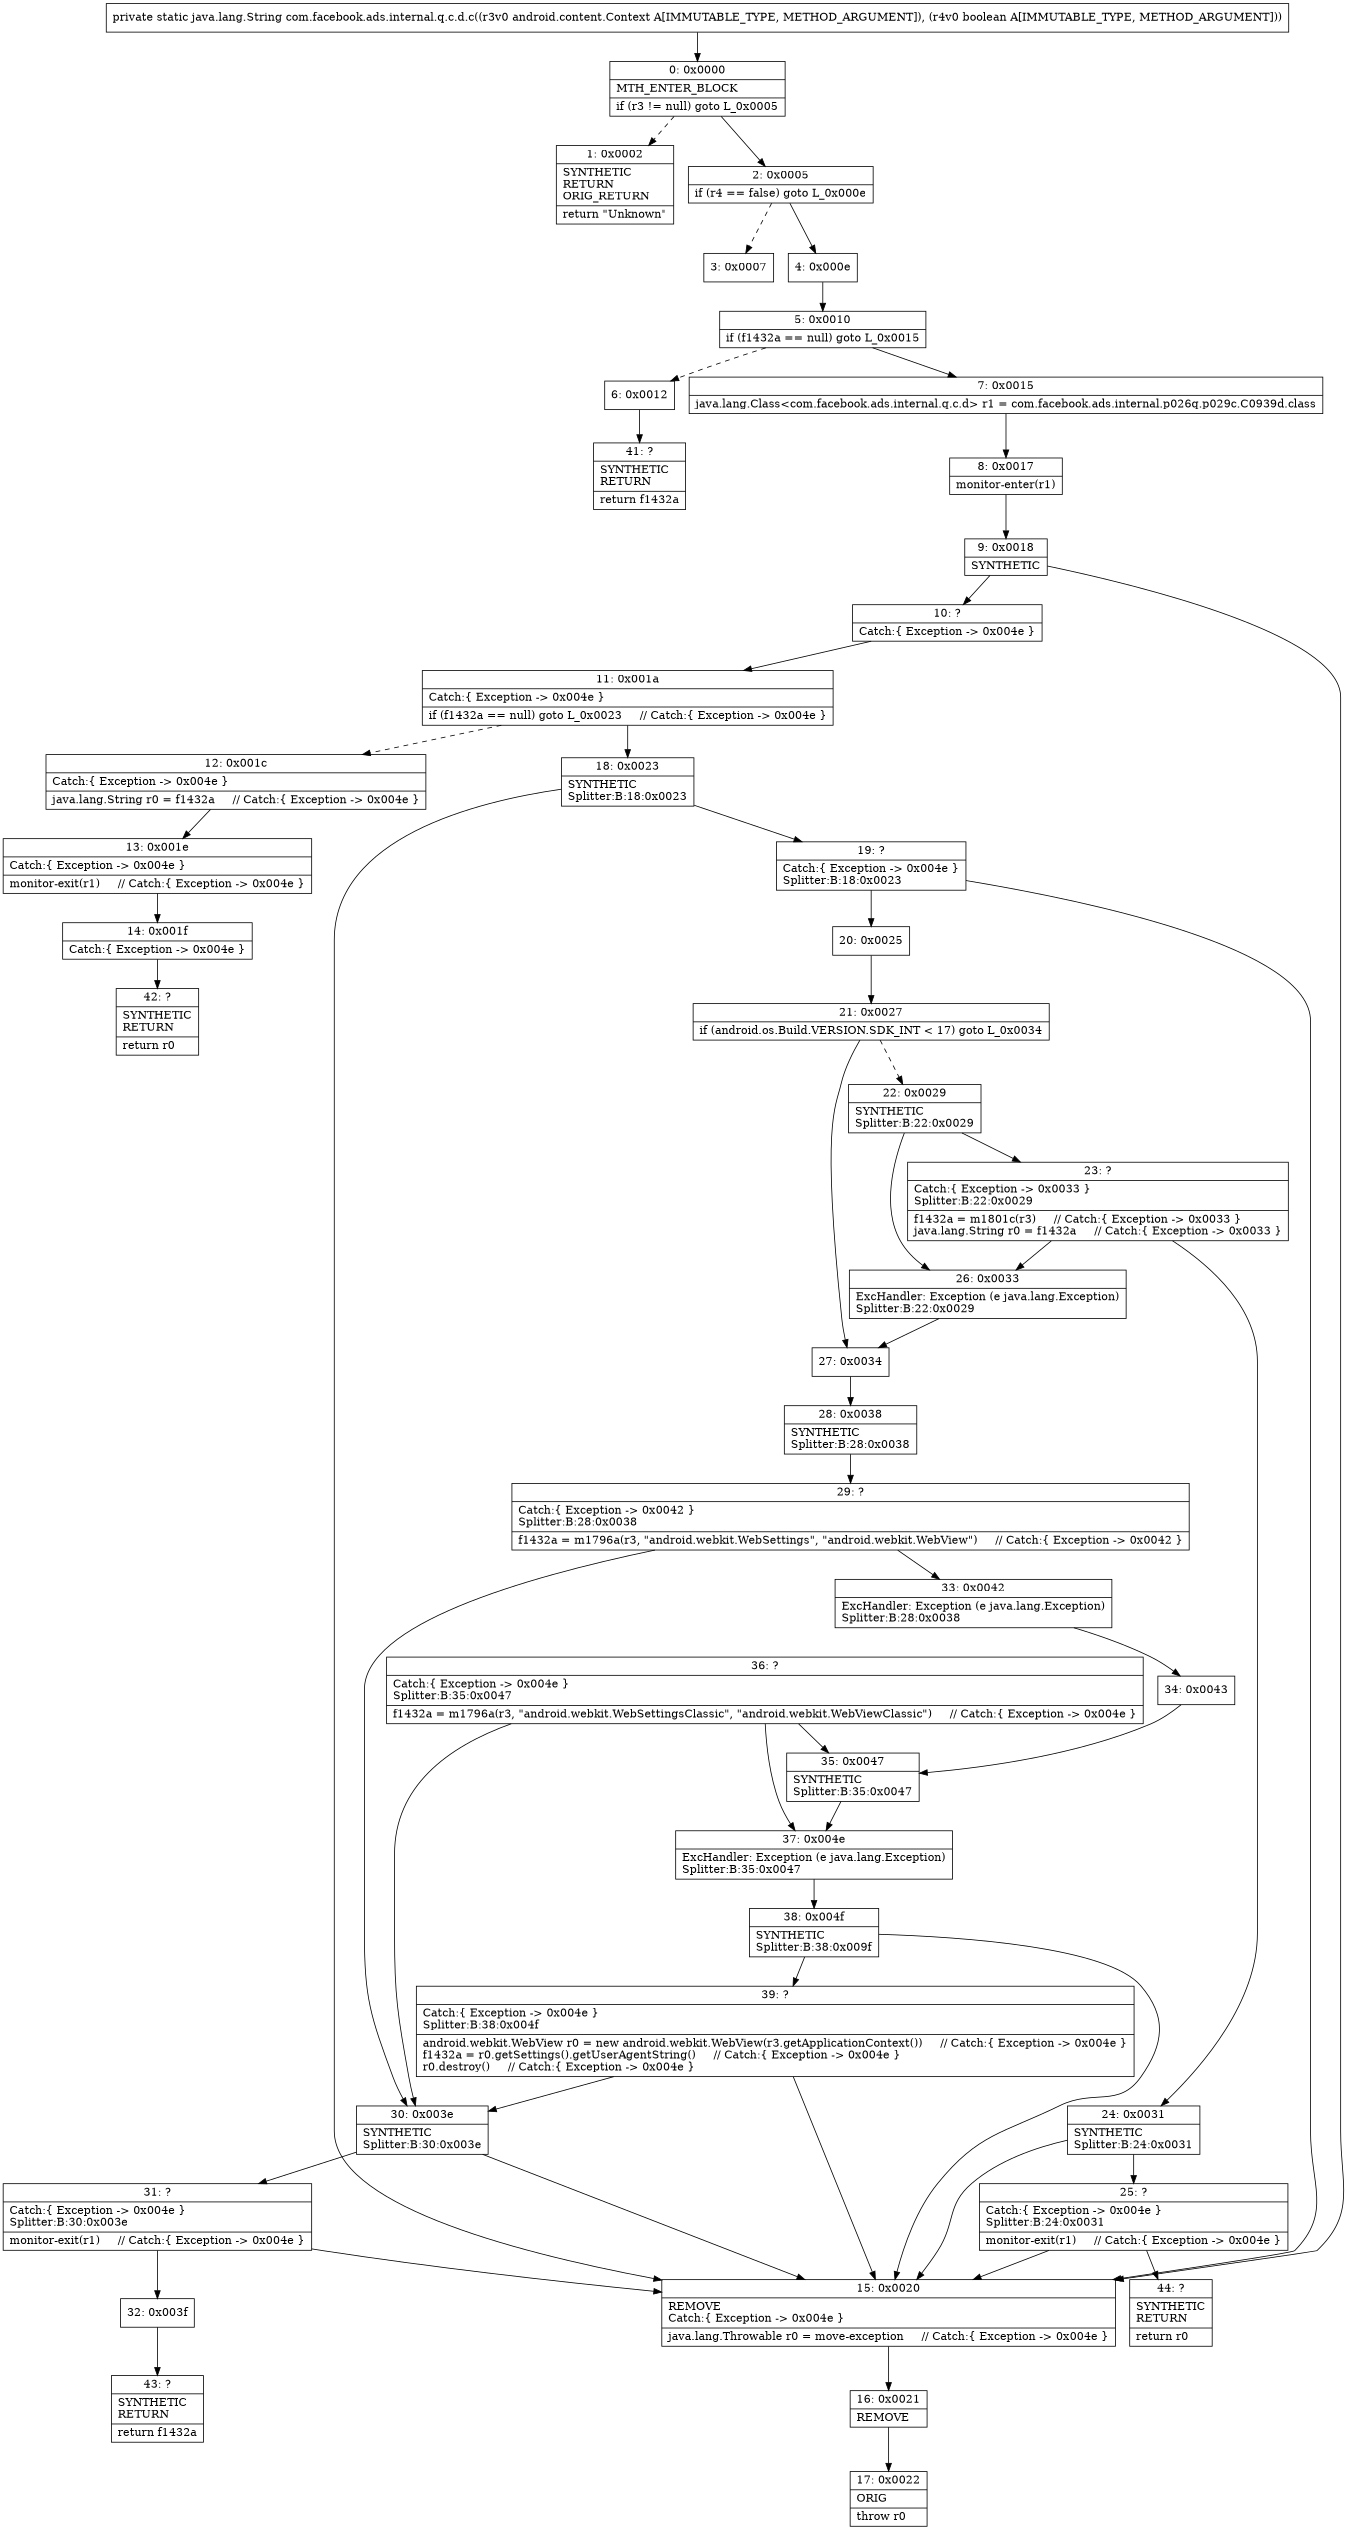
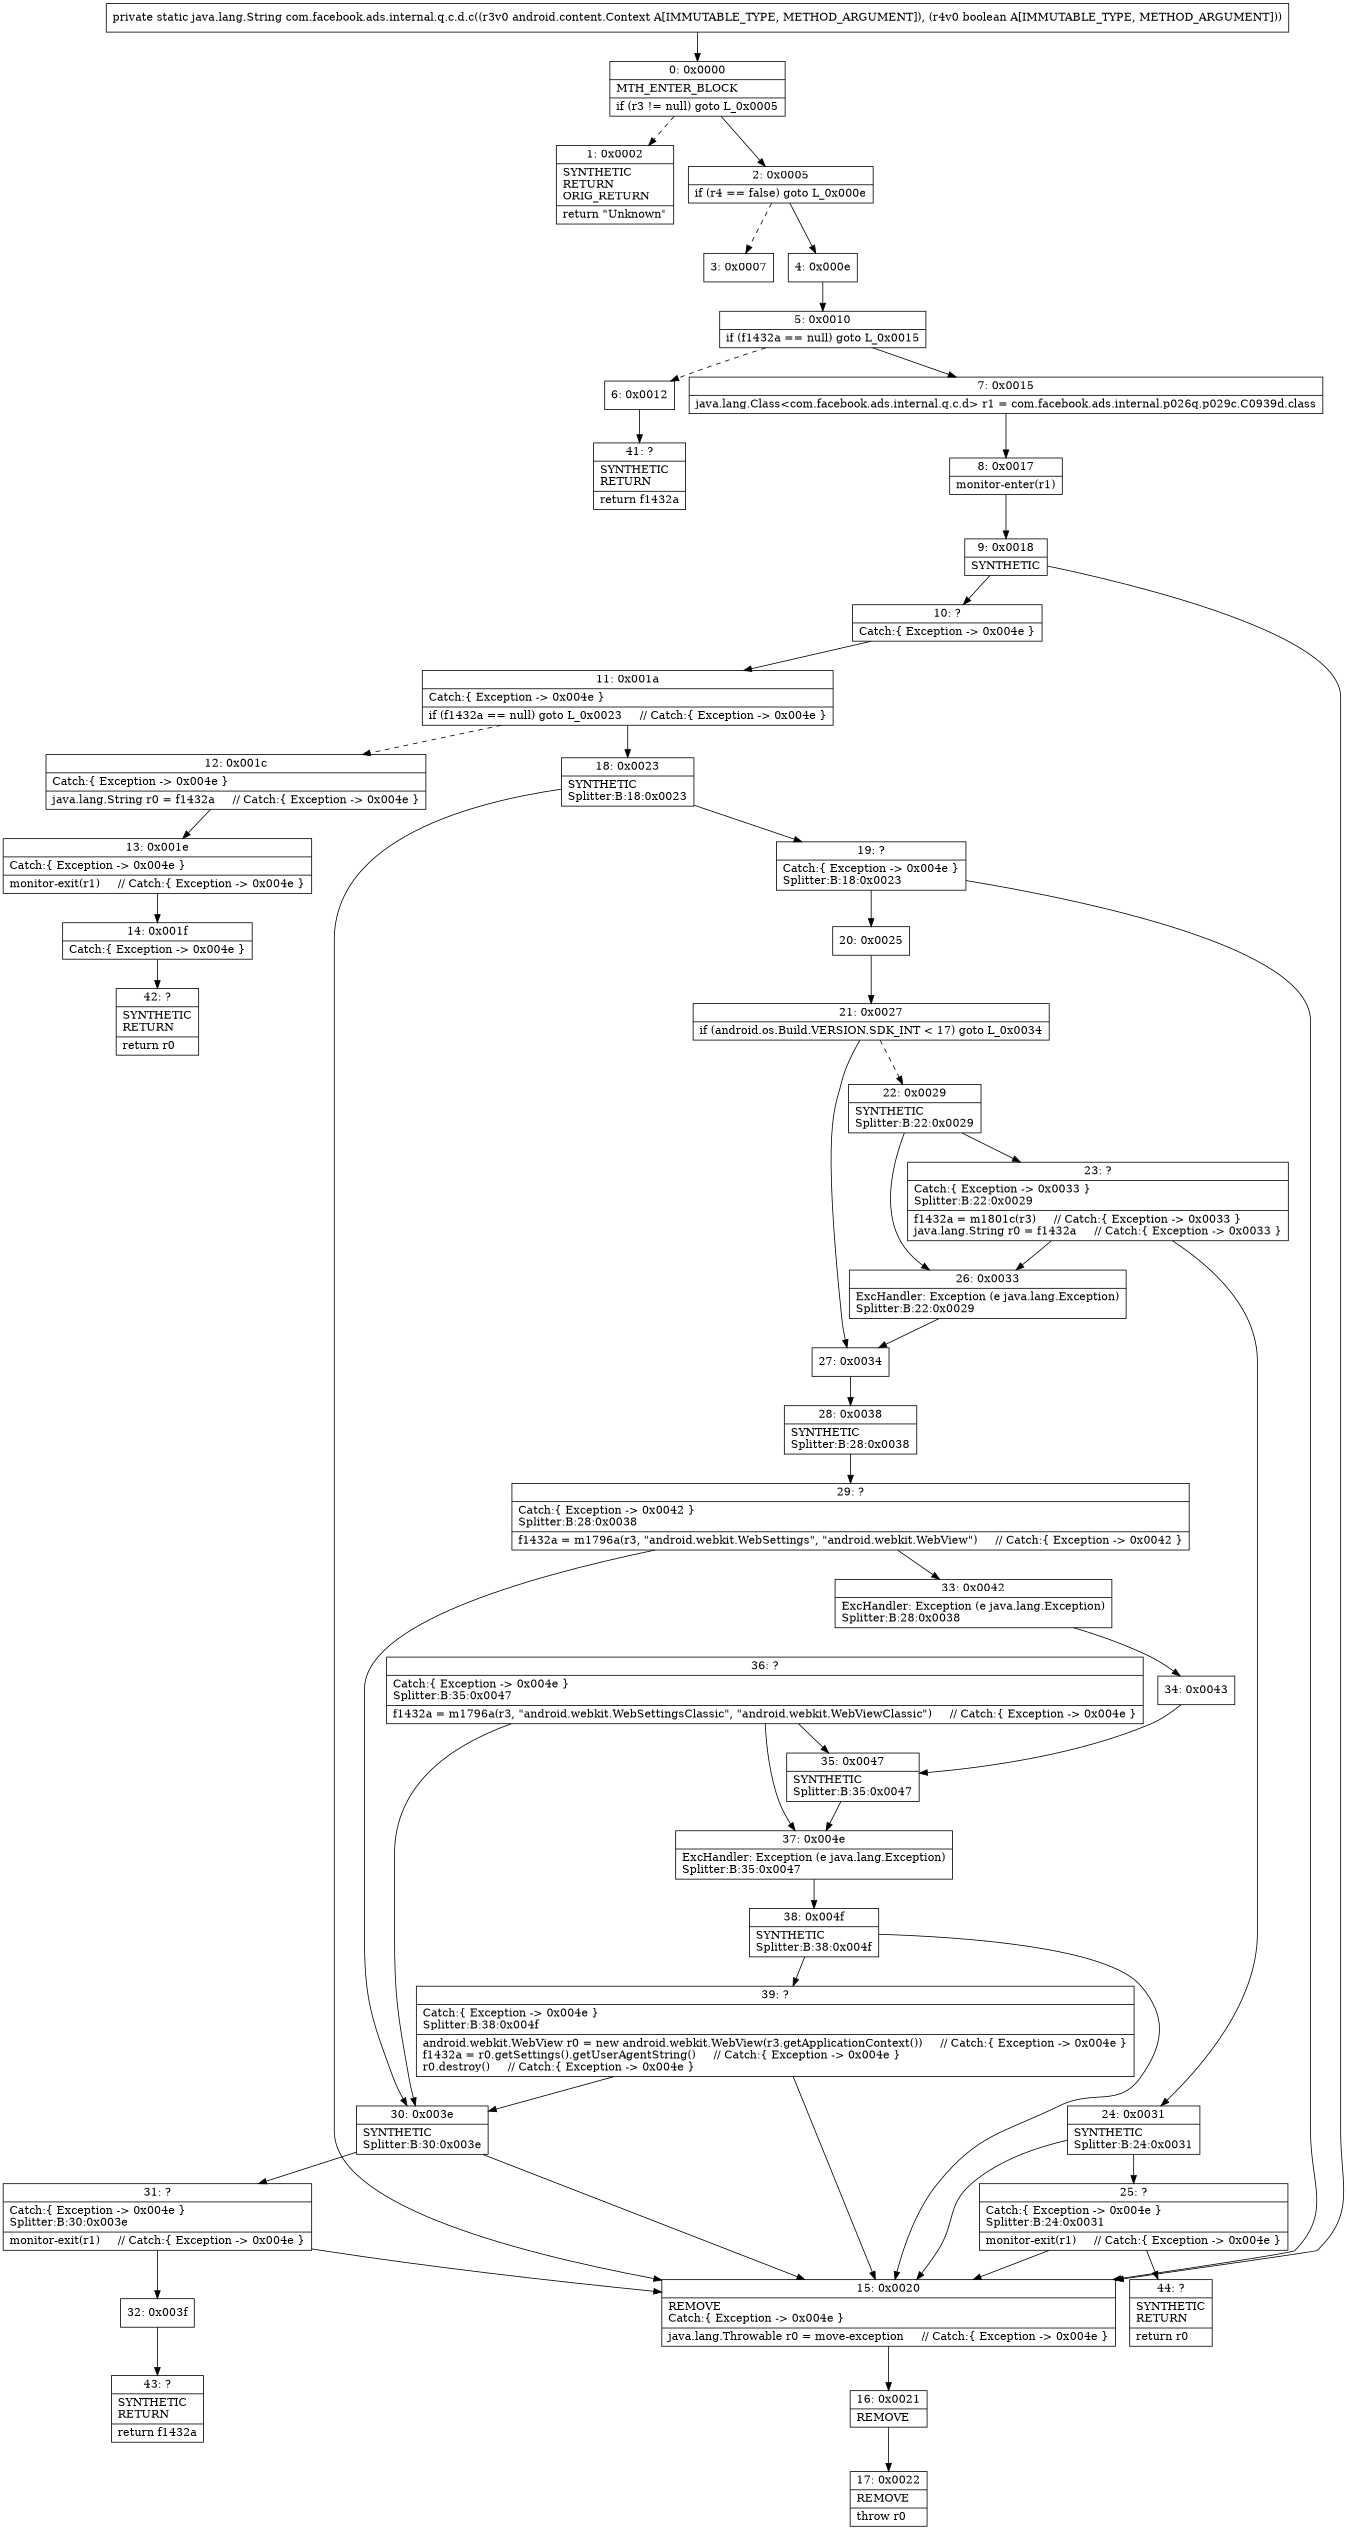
(814, 1947) -> (814, 1947)
(872, 2499) -> (883, 2499)
